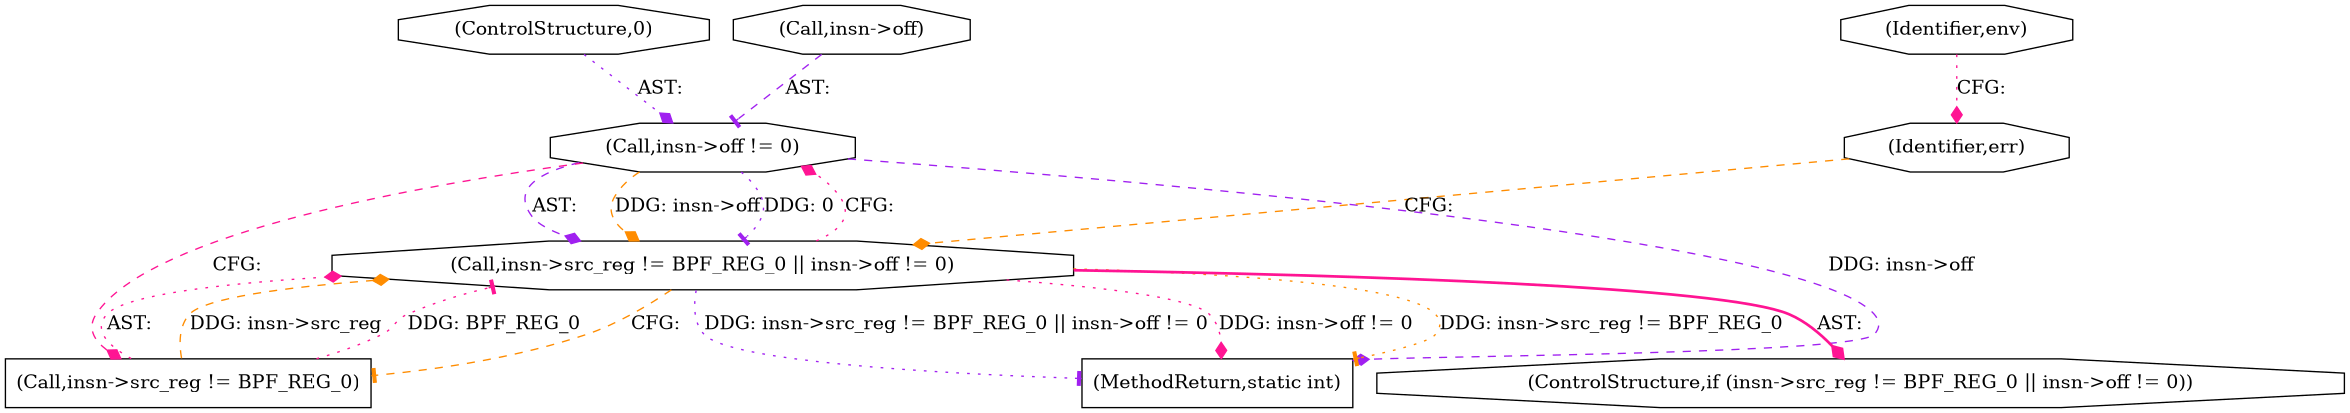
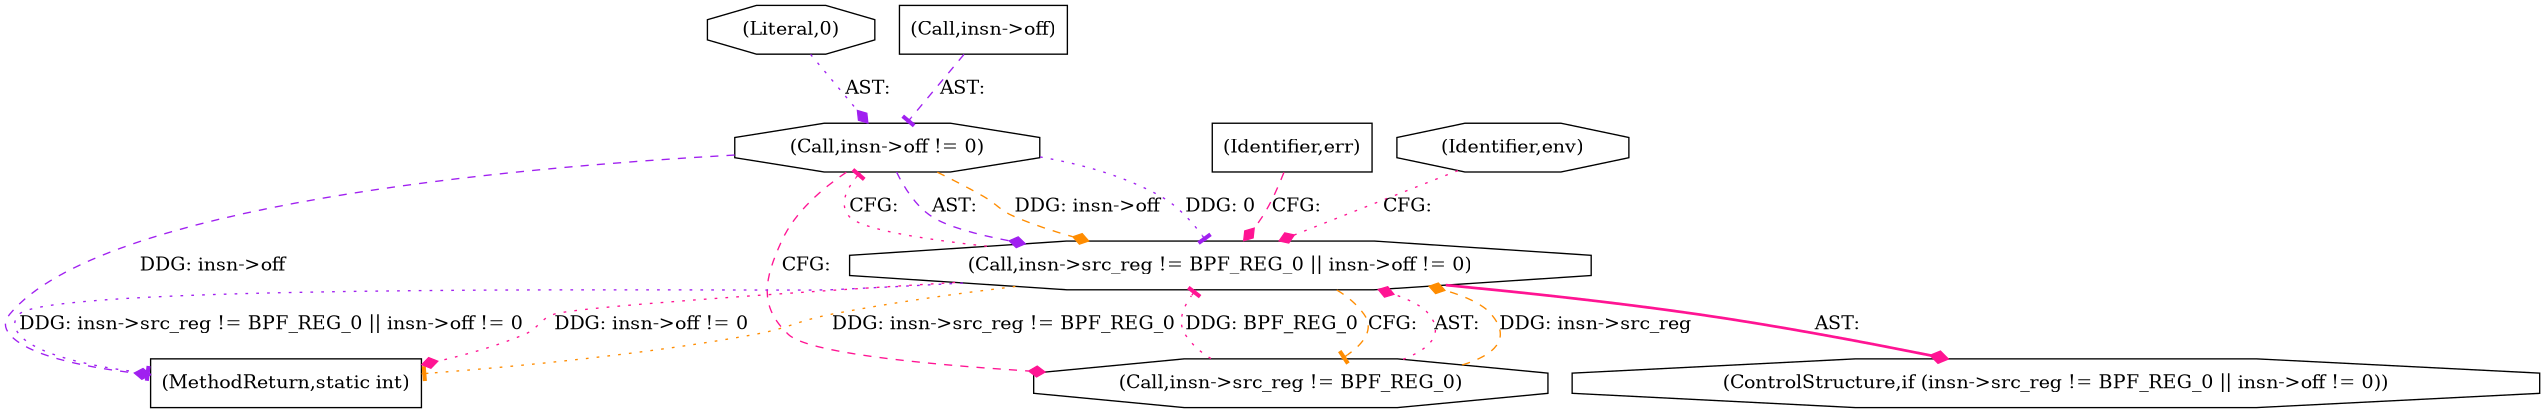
(554, 30) -> (791, 30)
(852, 30) -> (983, 30)
(1957, 81) -> (1376, 203)
(1957, 148) -> (1292, 148)
(1390, 201) -> (1271, 201)
(845, 209) -> (895, 233)
(188, 383) -> (1291, 383)
